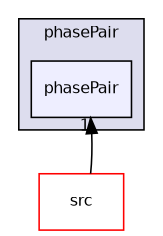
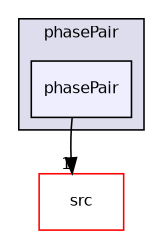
(92, 154) -> (71, 140)
